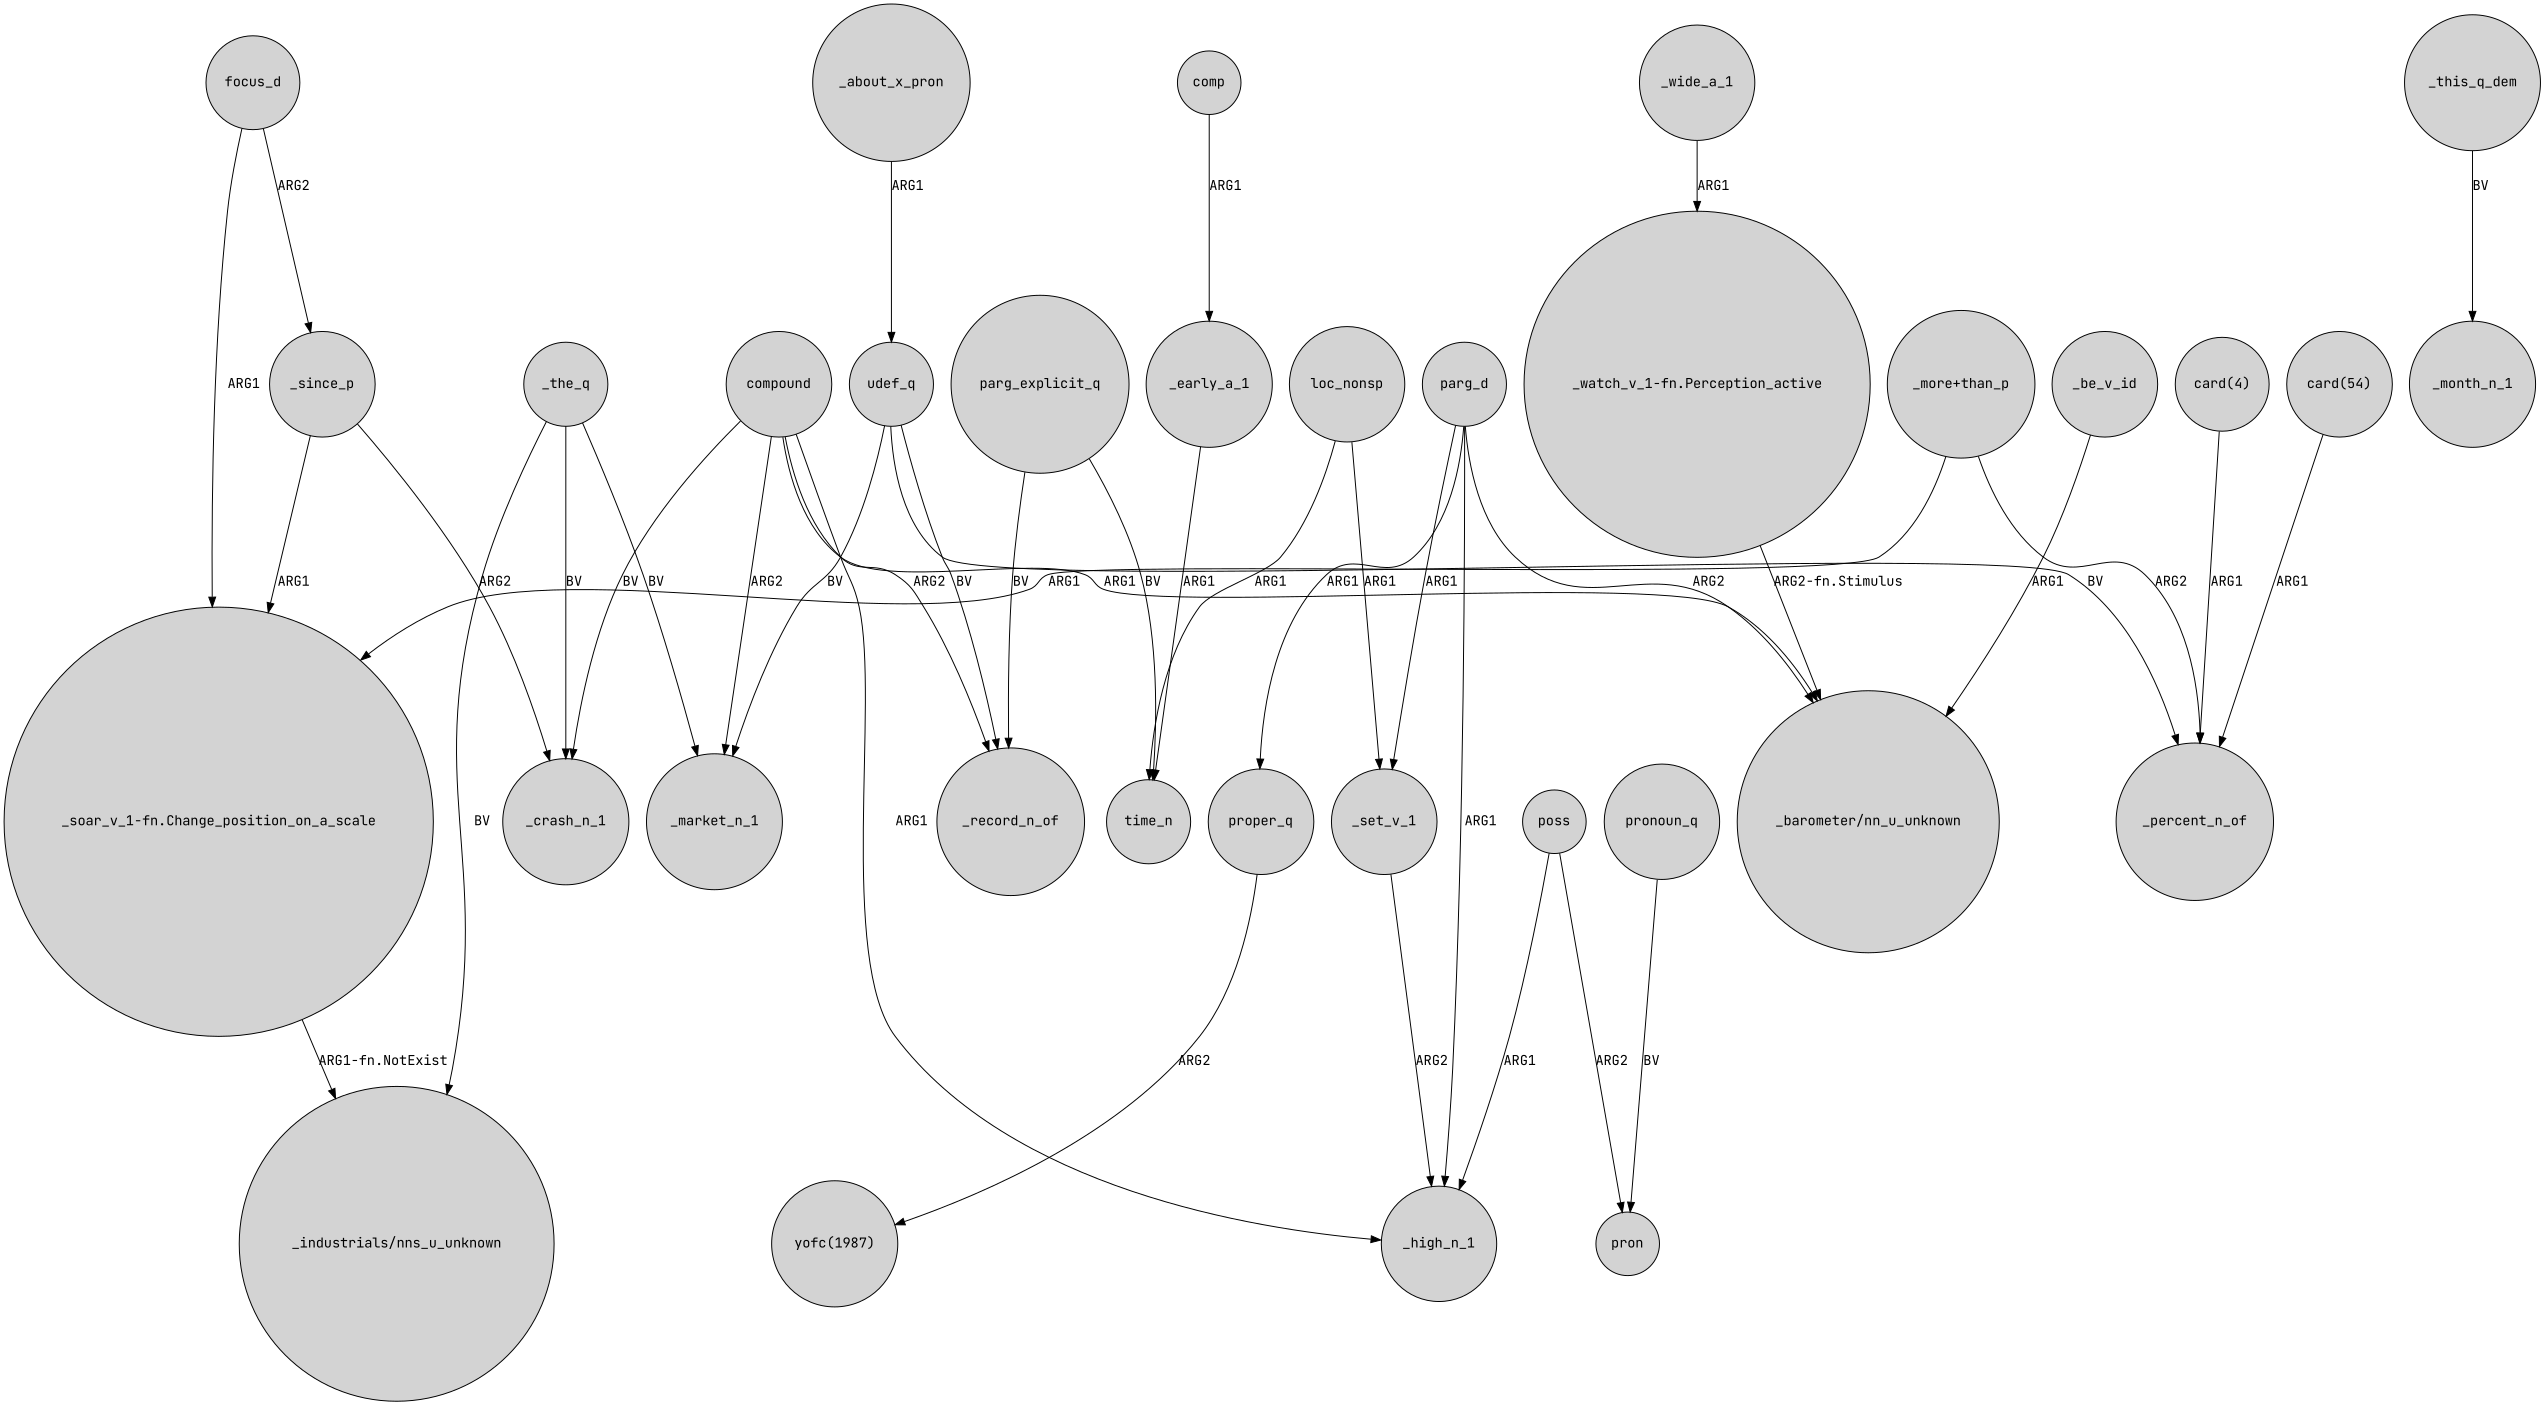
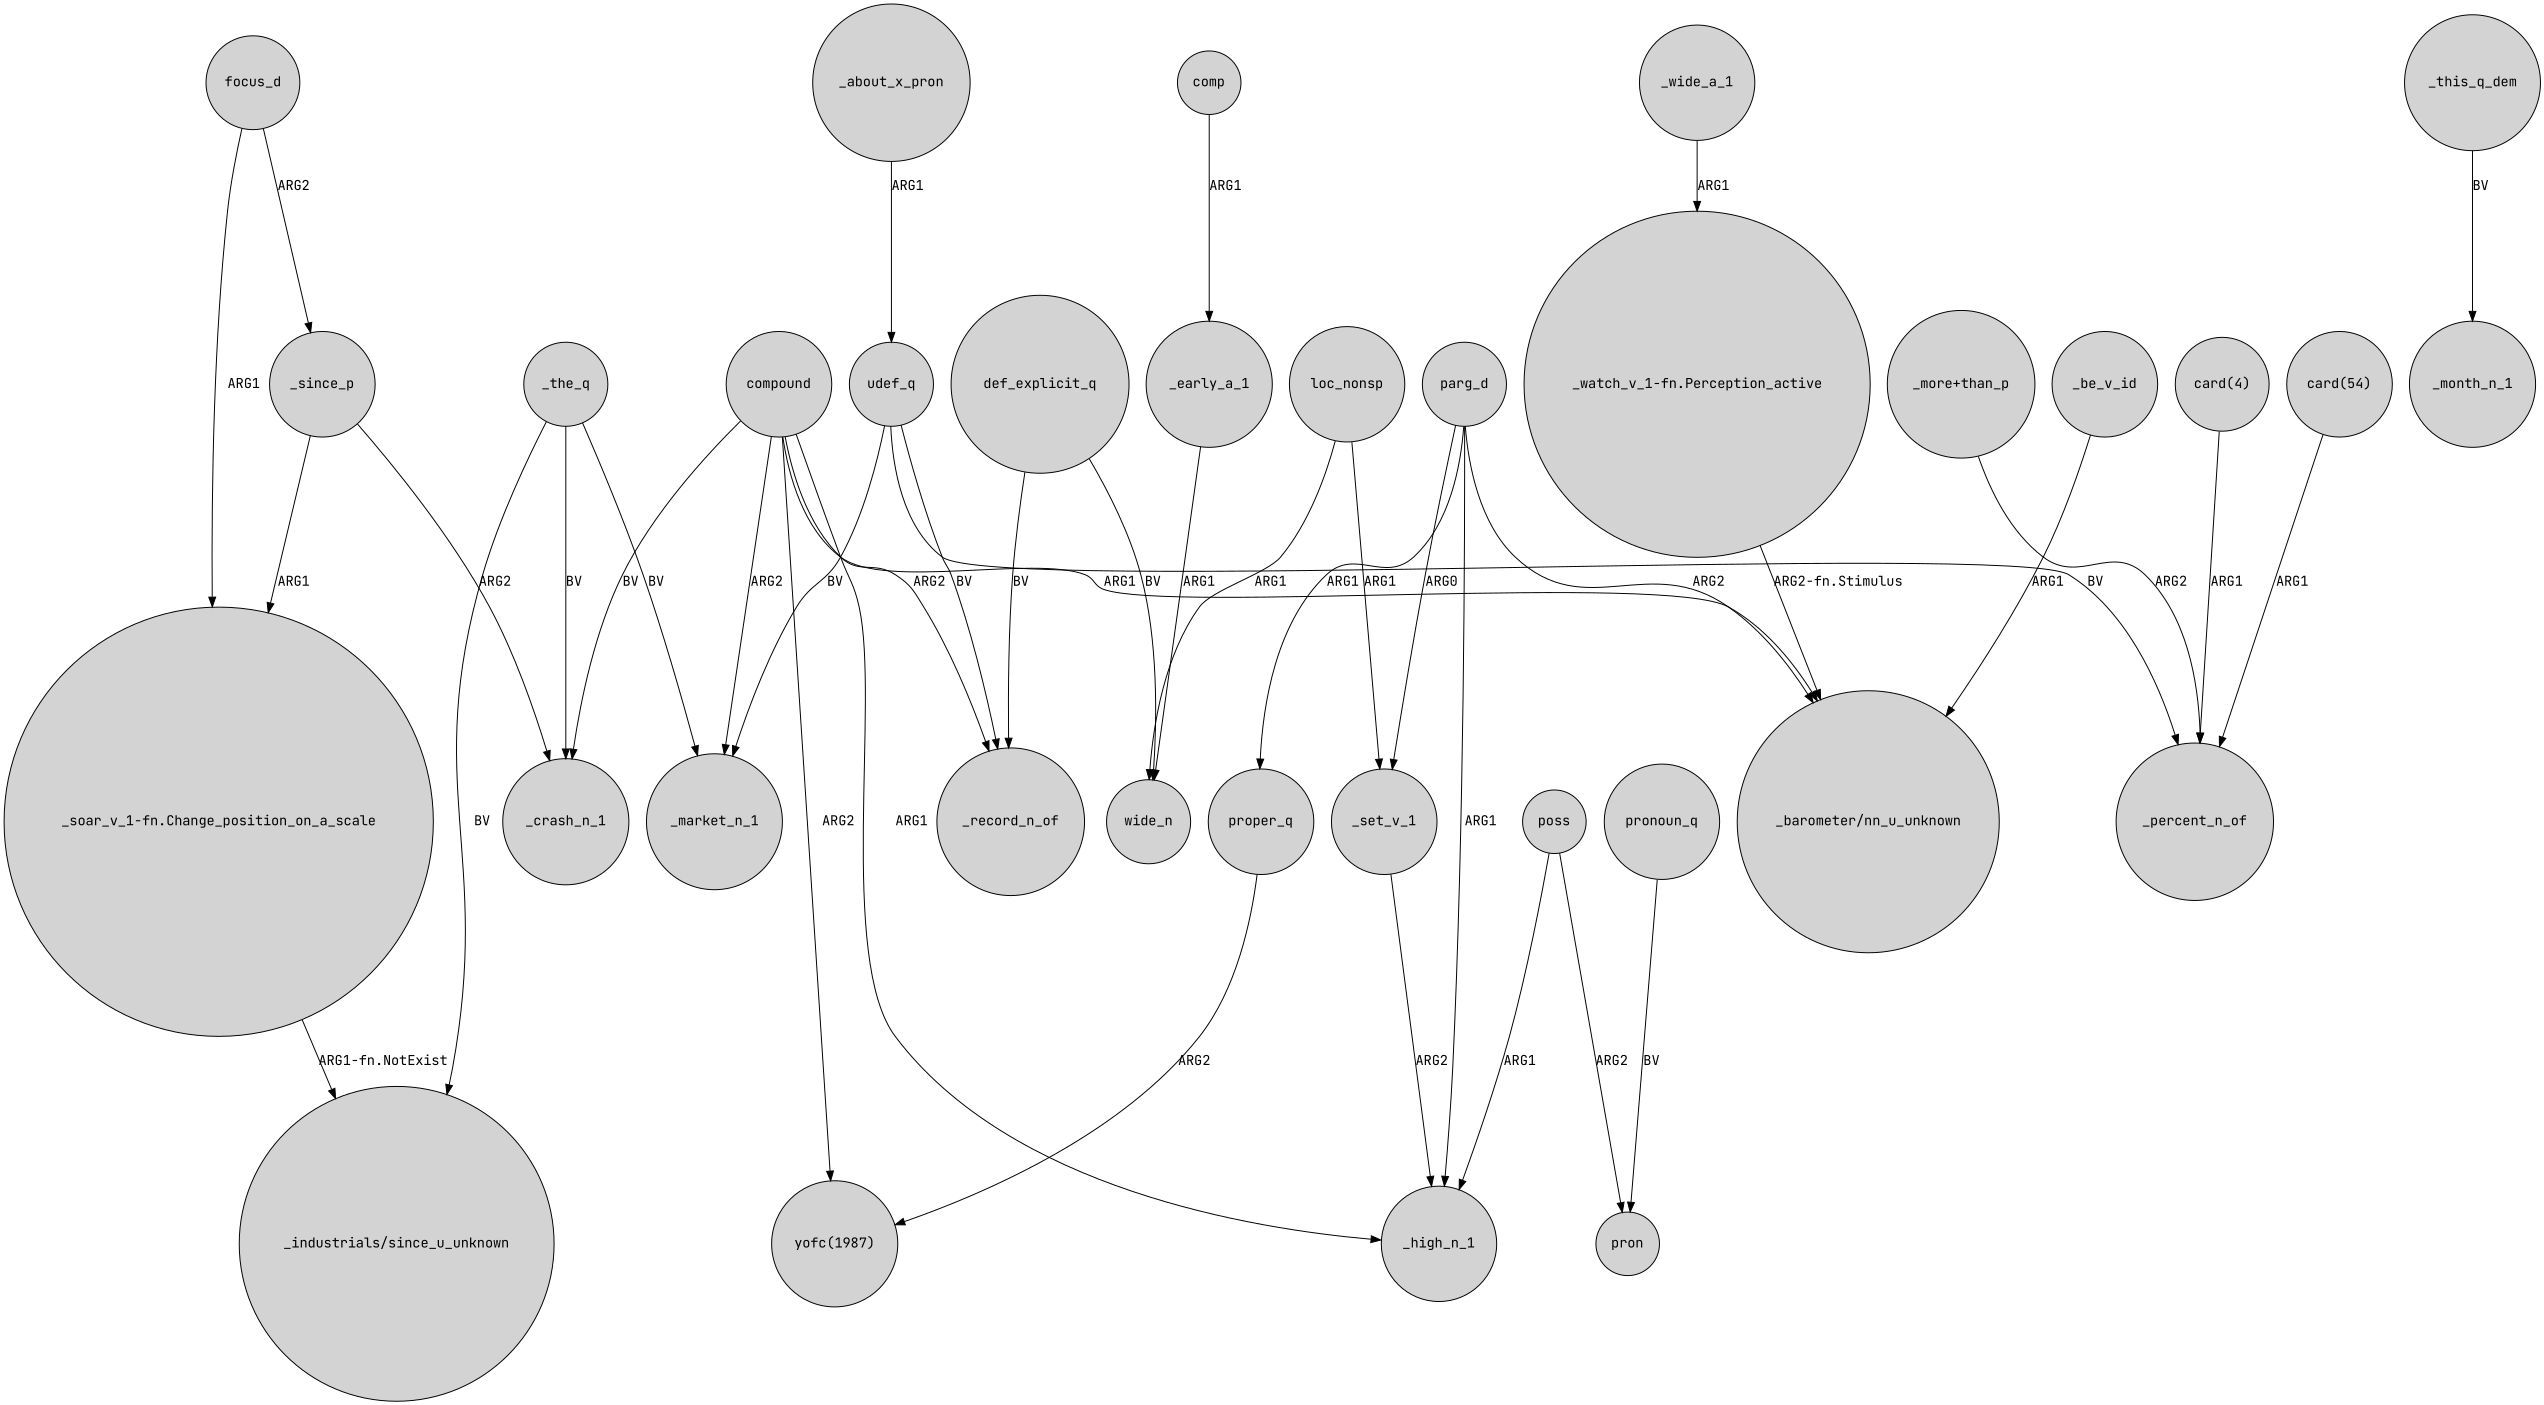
(1040, 384) -> (1040, 384)
(1442, 582) -> (1442, 582)
(974, 601) -> none
none -> (806, 804)
(1149, 822) -> (1149, 822)
(397, 1244) -> (397, 1244)
